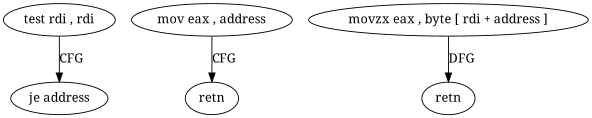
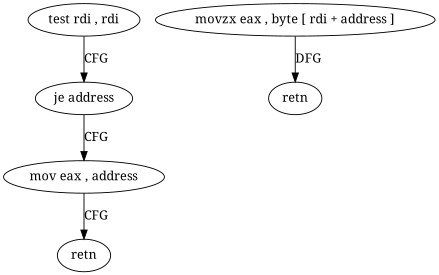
none -> (84, 133)
